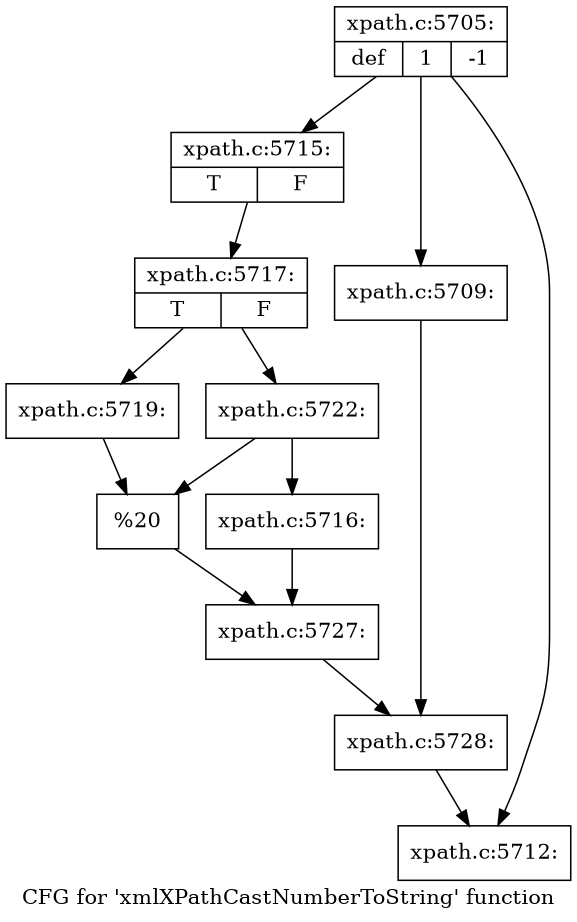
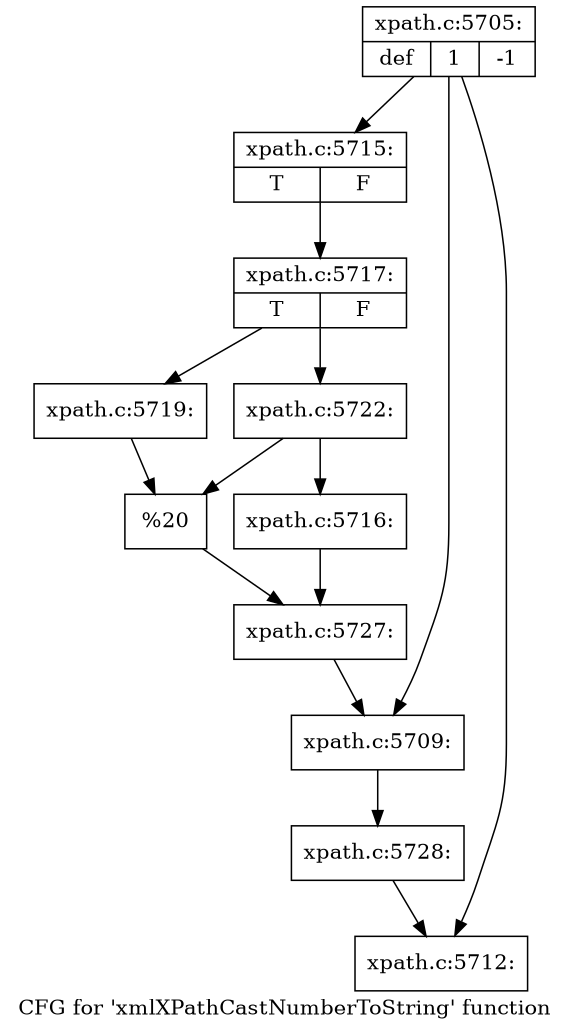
(351, 682) -> (345, 681)
